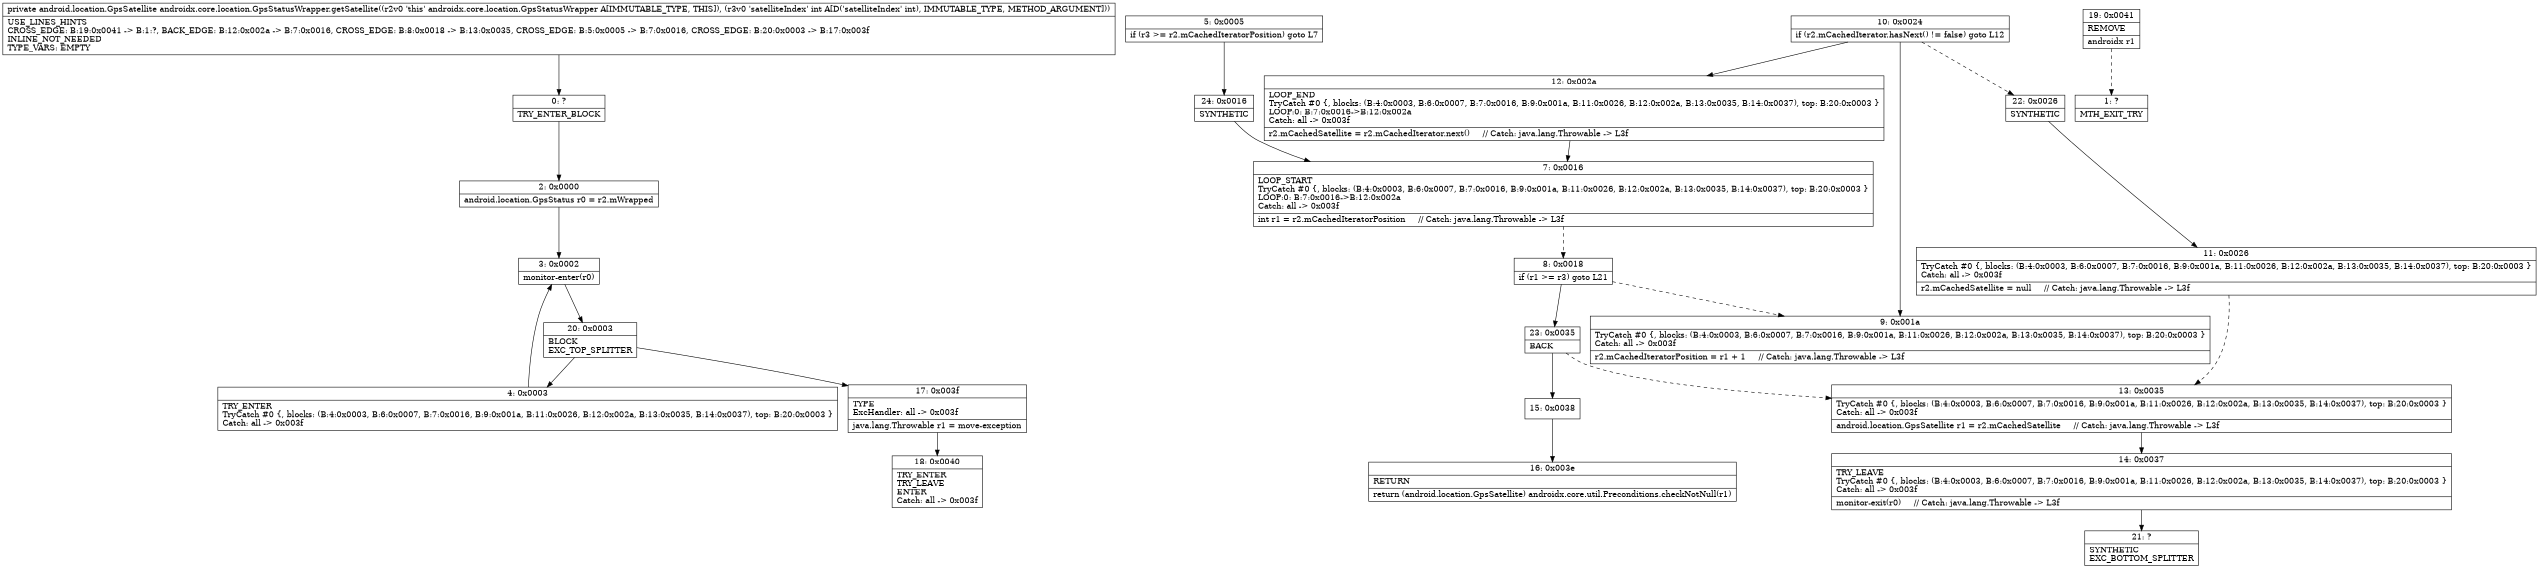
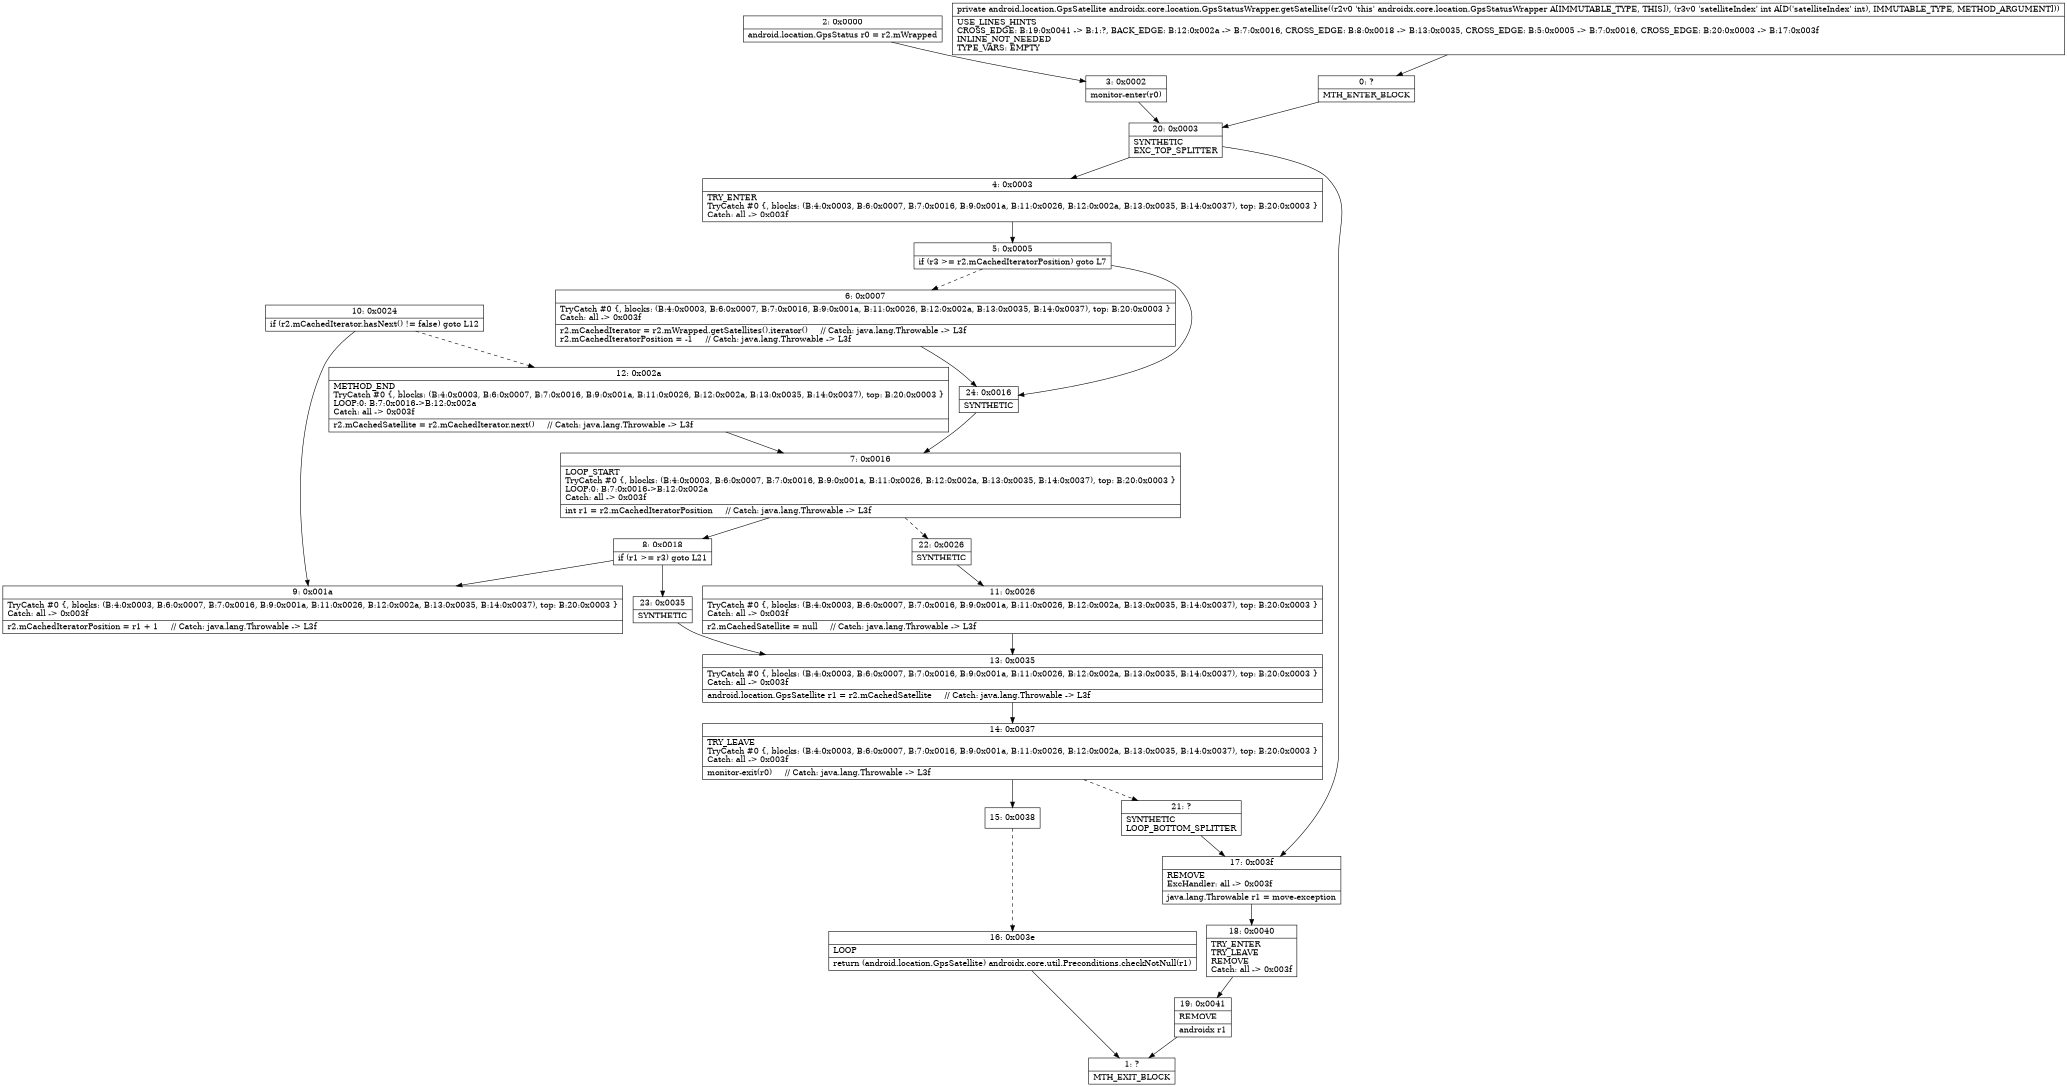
(1780, 58) -> (472, 348)
(1965, 67) -> (914, 526)
(2111, 69) -> (1165, 1046)
(1292, 95) -> (364, 387)
(559, 114) -> (1366, 95)
(2111, 114) -> (1132, 1077)
(559, 148) -> (1273, 114)
(1563, 239) -> (739, 527)
(1695, 298) -> (538, 573)
none -> (865, 318)
(534, 337) -> (1013, 229)
(563, 342) -> (1159, 142)
(2225, 342) -> (1013, 641)
(1541, 346) -> (663, 616)
(1552, 373) -> (1013, 791)
(1694, 386) -> (718, 641)
(864, 404) -> (1186, 876)
(1552, 438) -> (1013, 877)
(1392, 481) -> (845, 951)
(912, 492) -> (1230, 961)
(2142, 518) -> (1108, 789)
(2142, 559) -> (1181, 829)
none -> (1211, 844)
none -> (1227, 985)
none -> (1073, 1012)
